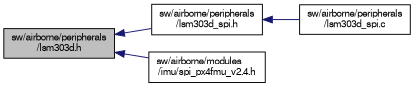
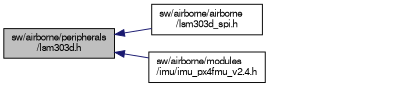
(207, 20) -> (207, 20)
(355, 20) -> none
(207, 67) -> (207, 67)
